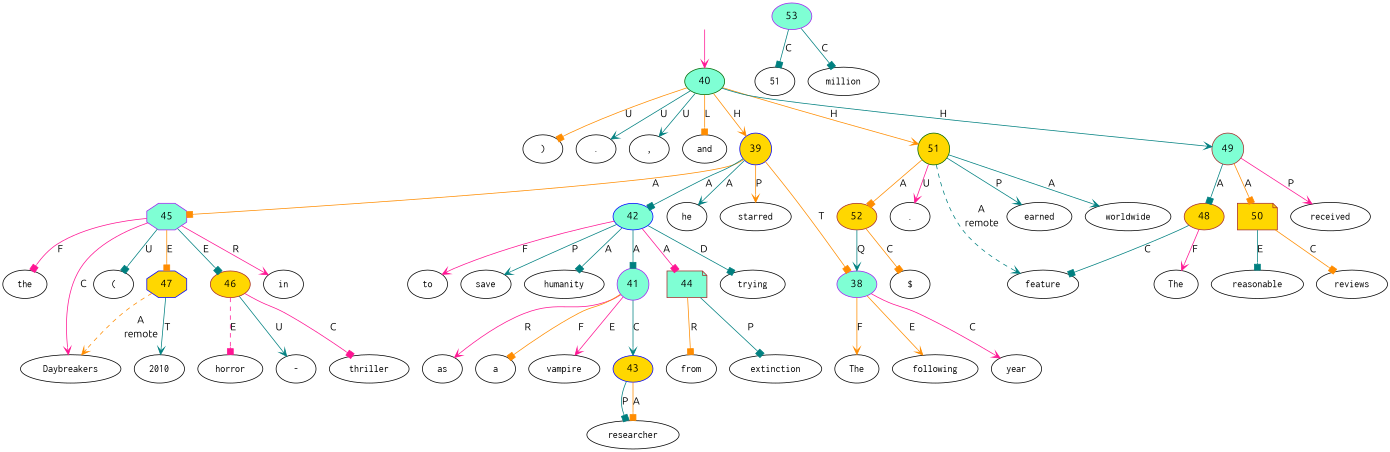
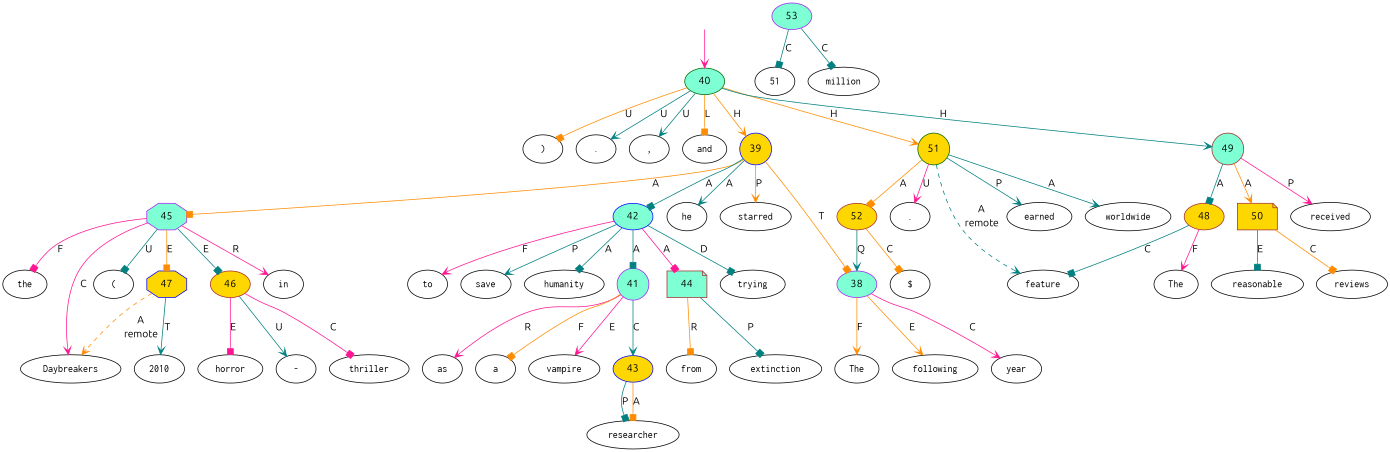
(1241, 180) -> (1241, 180)
(230, 322) -> (230, 322)
